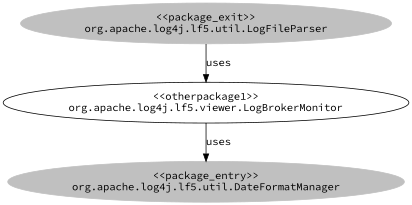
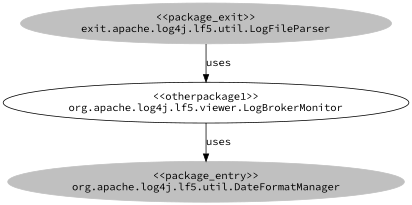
(206, 23) -> (206, 23)
